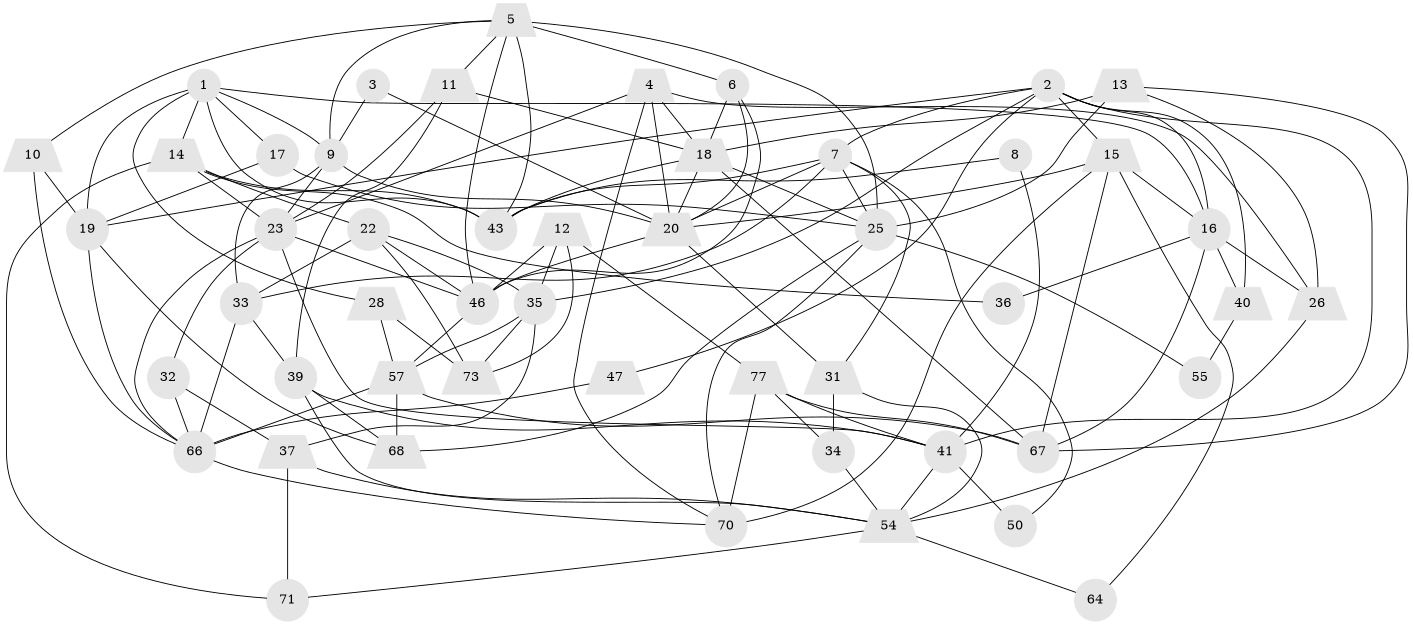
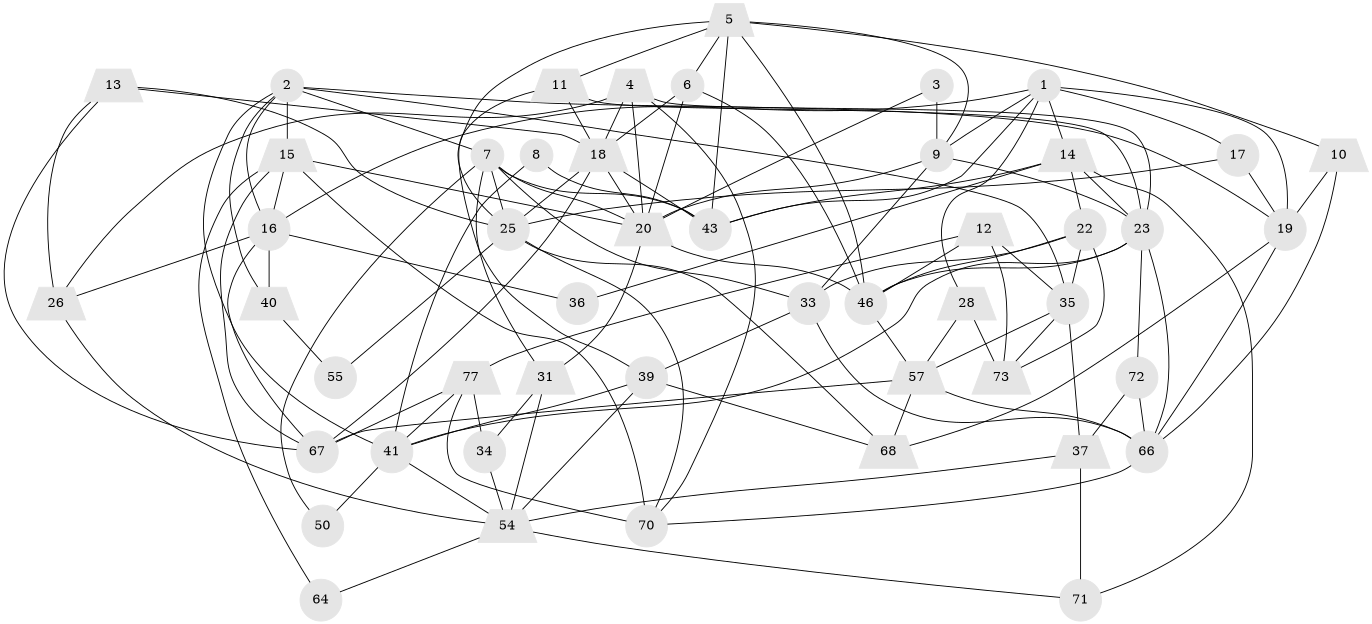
(168, 378) -> (1137, 378)
(615, 378) -> none
